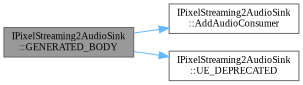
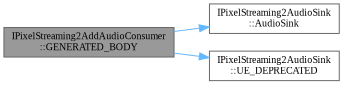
(234, 19) -> (274, 19)
(69, 42) -> (89, 42)
